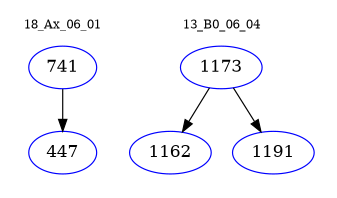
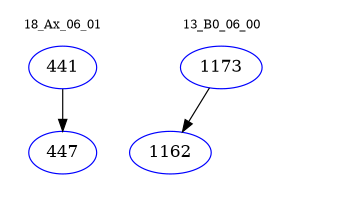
(222, 25) -> (222, 25)
(63, 67) -> (63, 67)
(273, 153) -> none
